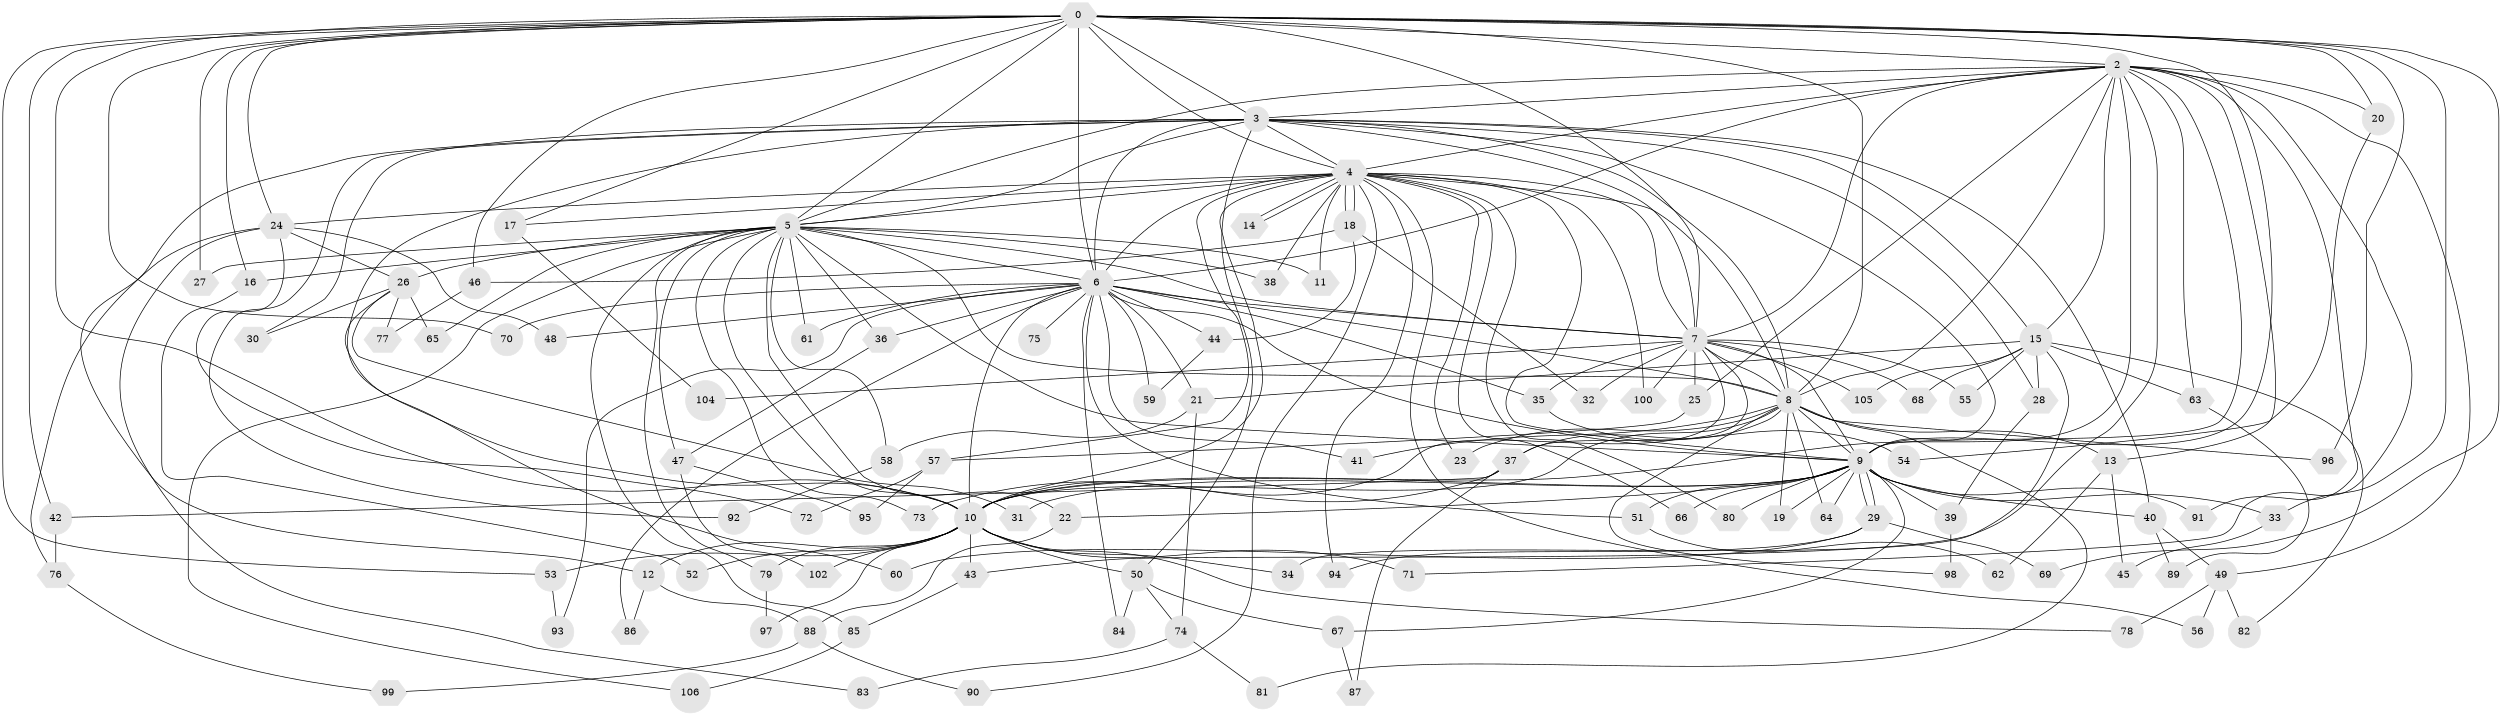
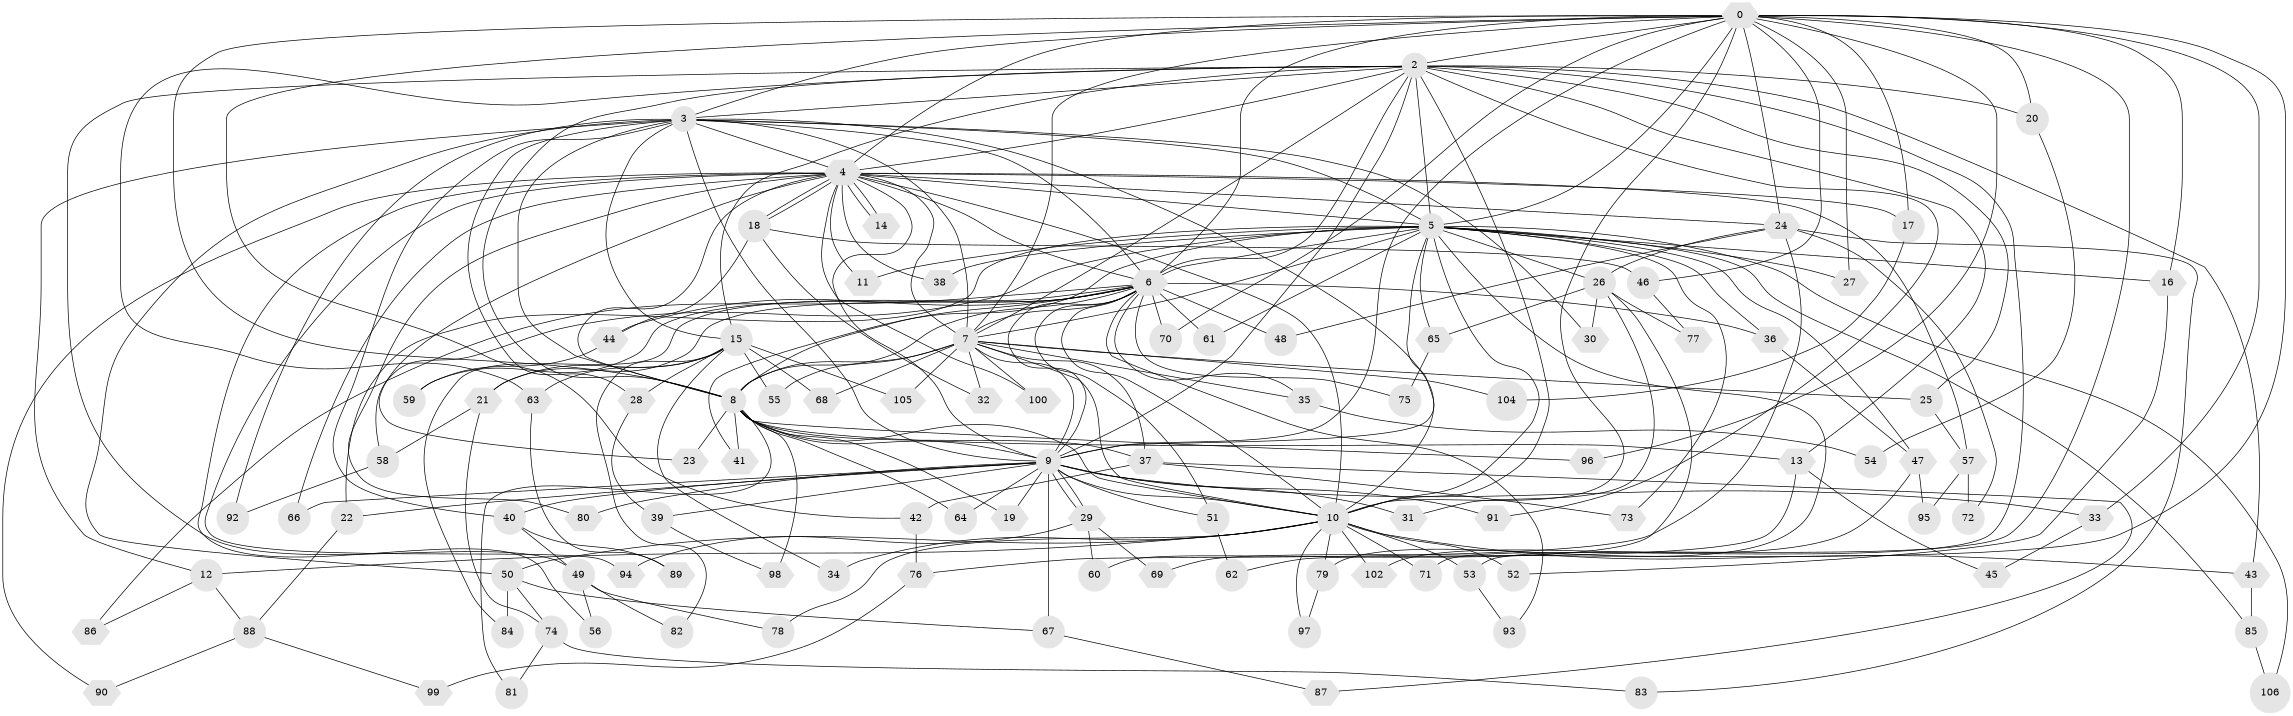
none -> (1422, 365)
